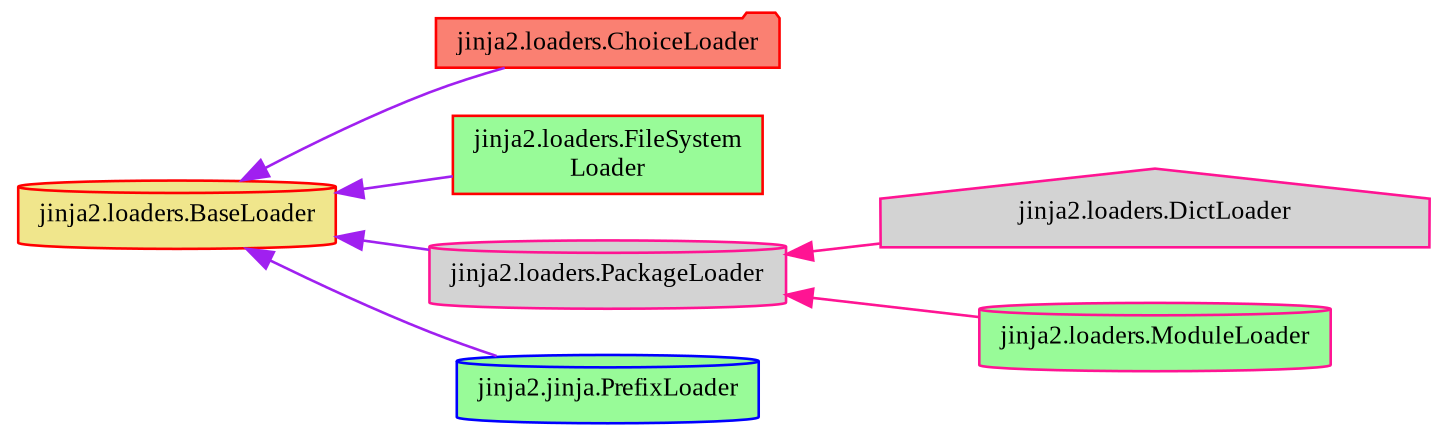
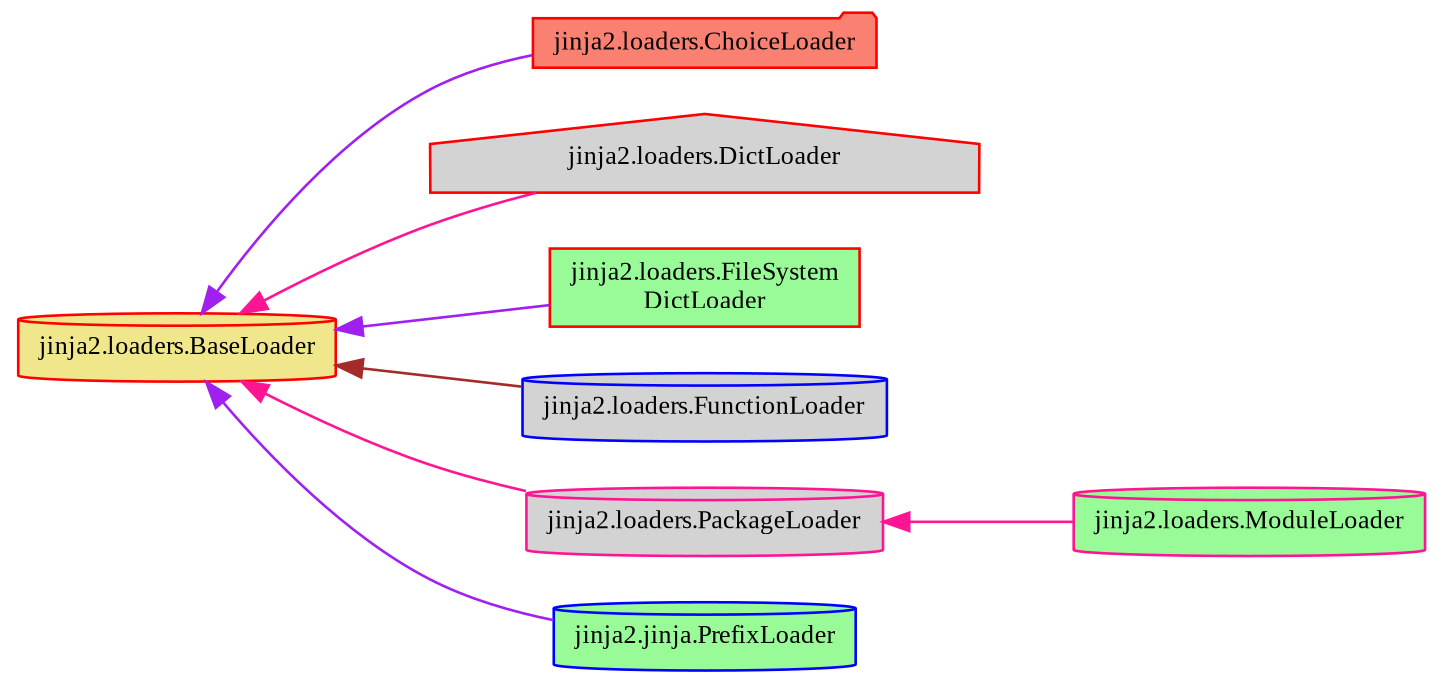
(608, 155) -> (705, 288)
(1155, 212) -> (705, 157)
(396, 245) -> (392, 451)
(846, 247) -> (397, 238)
none -> (705, 407)
